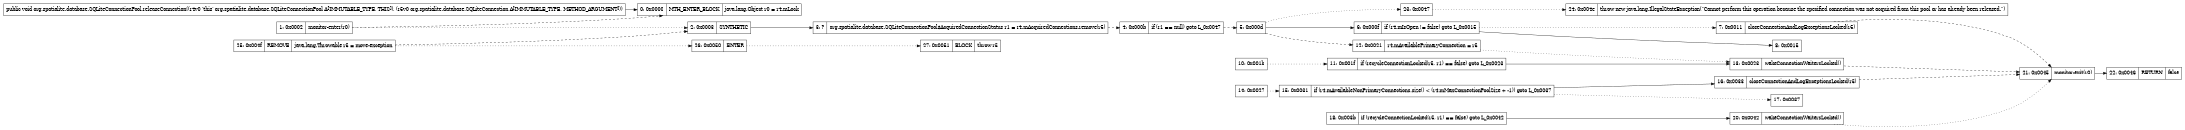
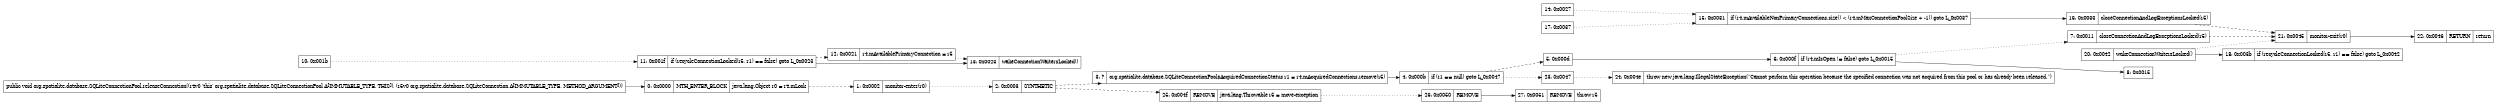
(1331, 12) -> (1521, 78)
(506, 24) -> (829, 87)
(780, 28) -> (1077, 84)
(1112, 28) -> (1392, 78)
(540, 41) -> (1106, 90)
(1307, 41) -> (820, 58)
(735, 46) -> (1467, 95)
(832, 46) -> (1497, 96)
(963, 46) -> (1561, 95)
(1930, 69) -> none
(2173, 73) -> (2483, 37)
(1661, 97) -> (1633, 25)
(1617, 118) -> (2207, 55)
